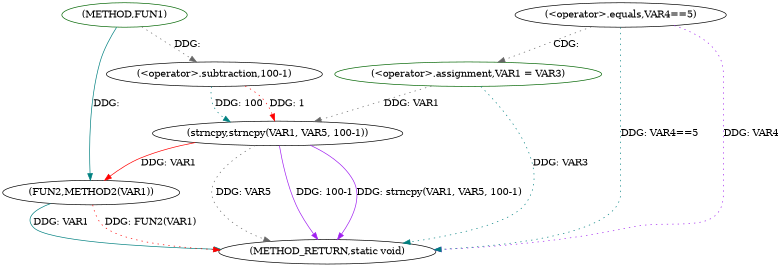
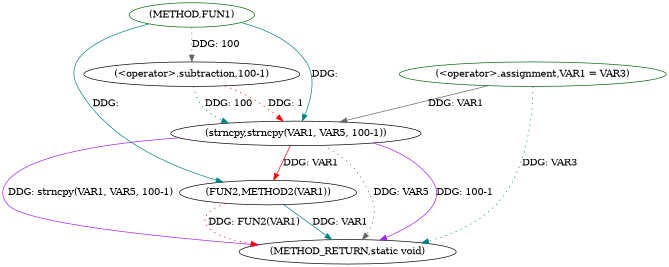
(621, 15) -> none
(189, 45) -> (216, 45)
none -> (299, 53)
(376, 103) -> (418, 103)
